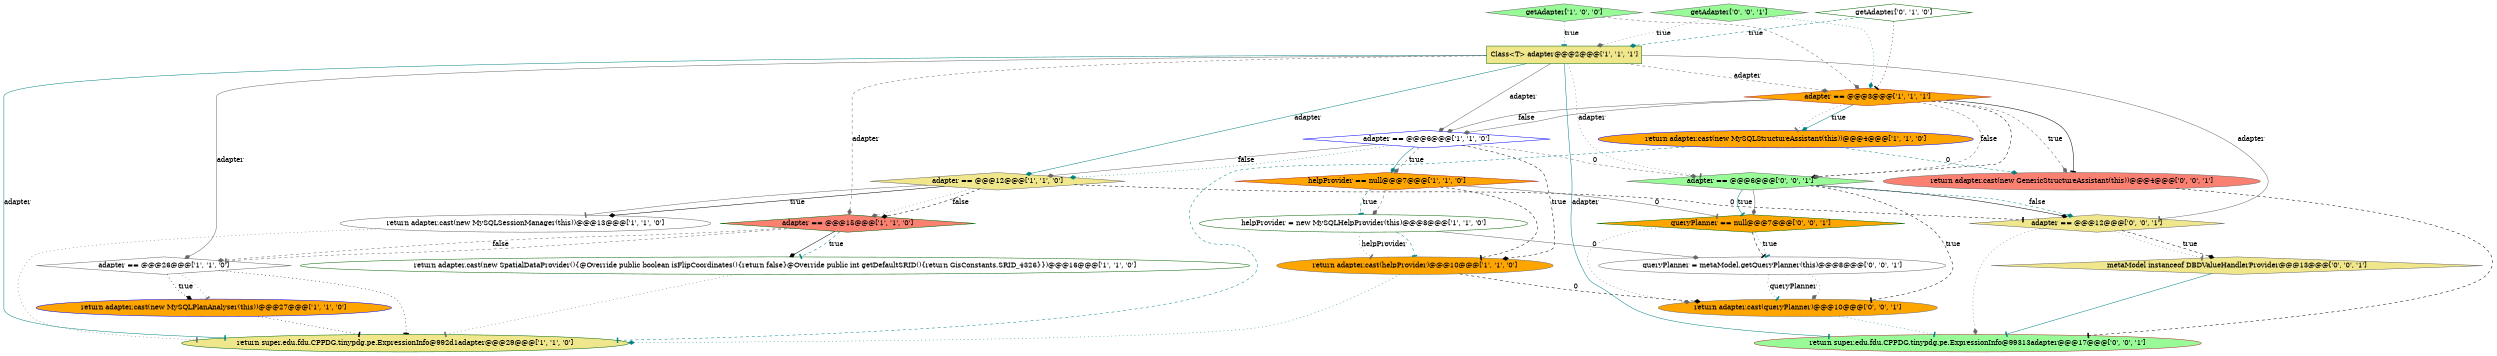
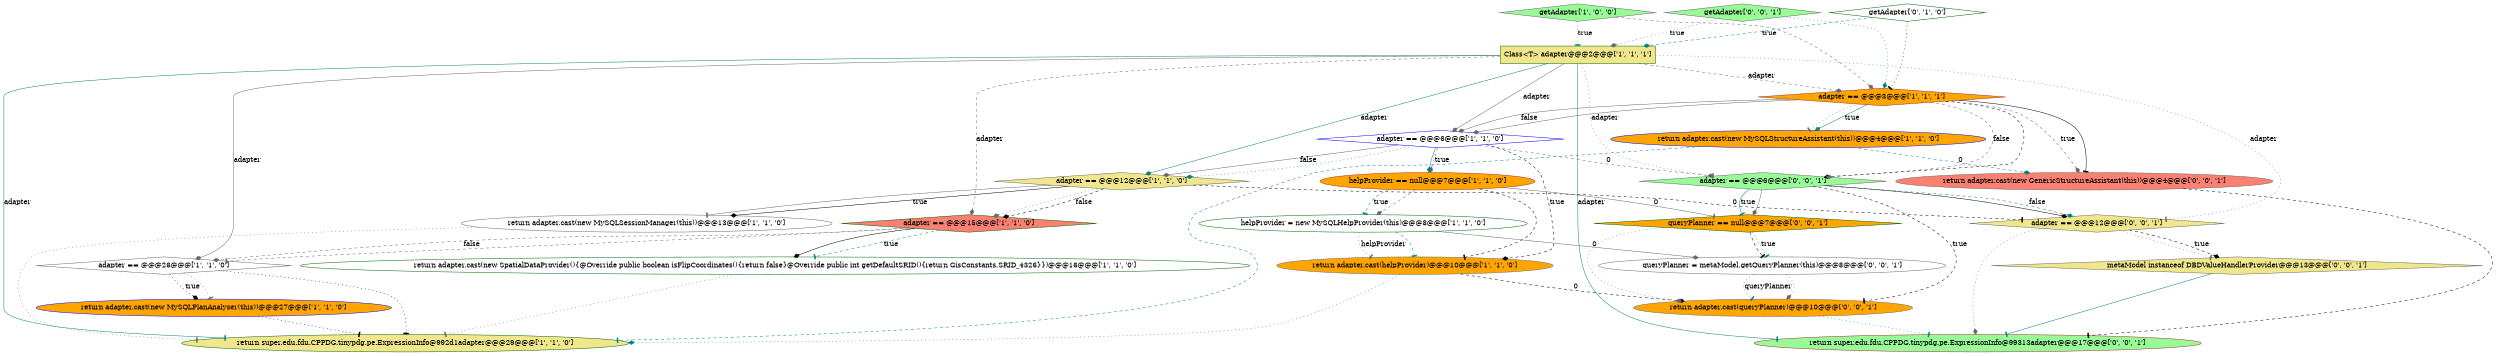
(2027, 84) -> (2043, 85)
(1387, 181) -> (1428, 181)
